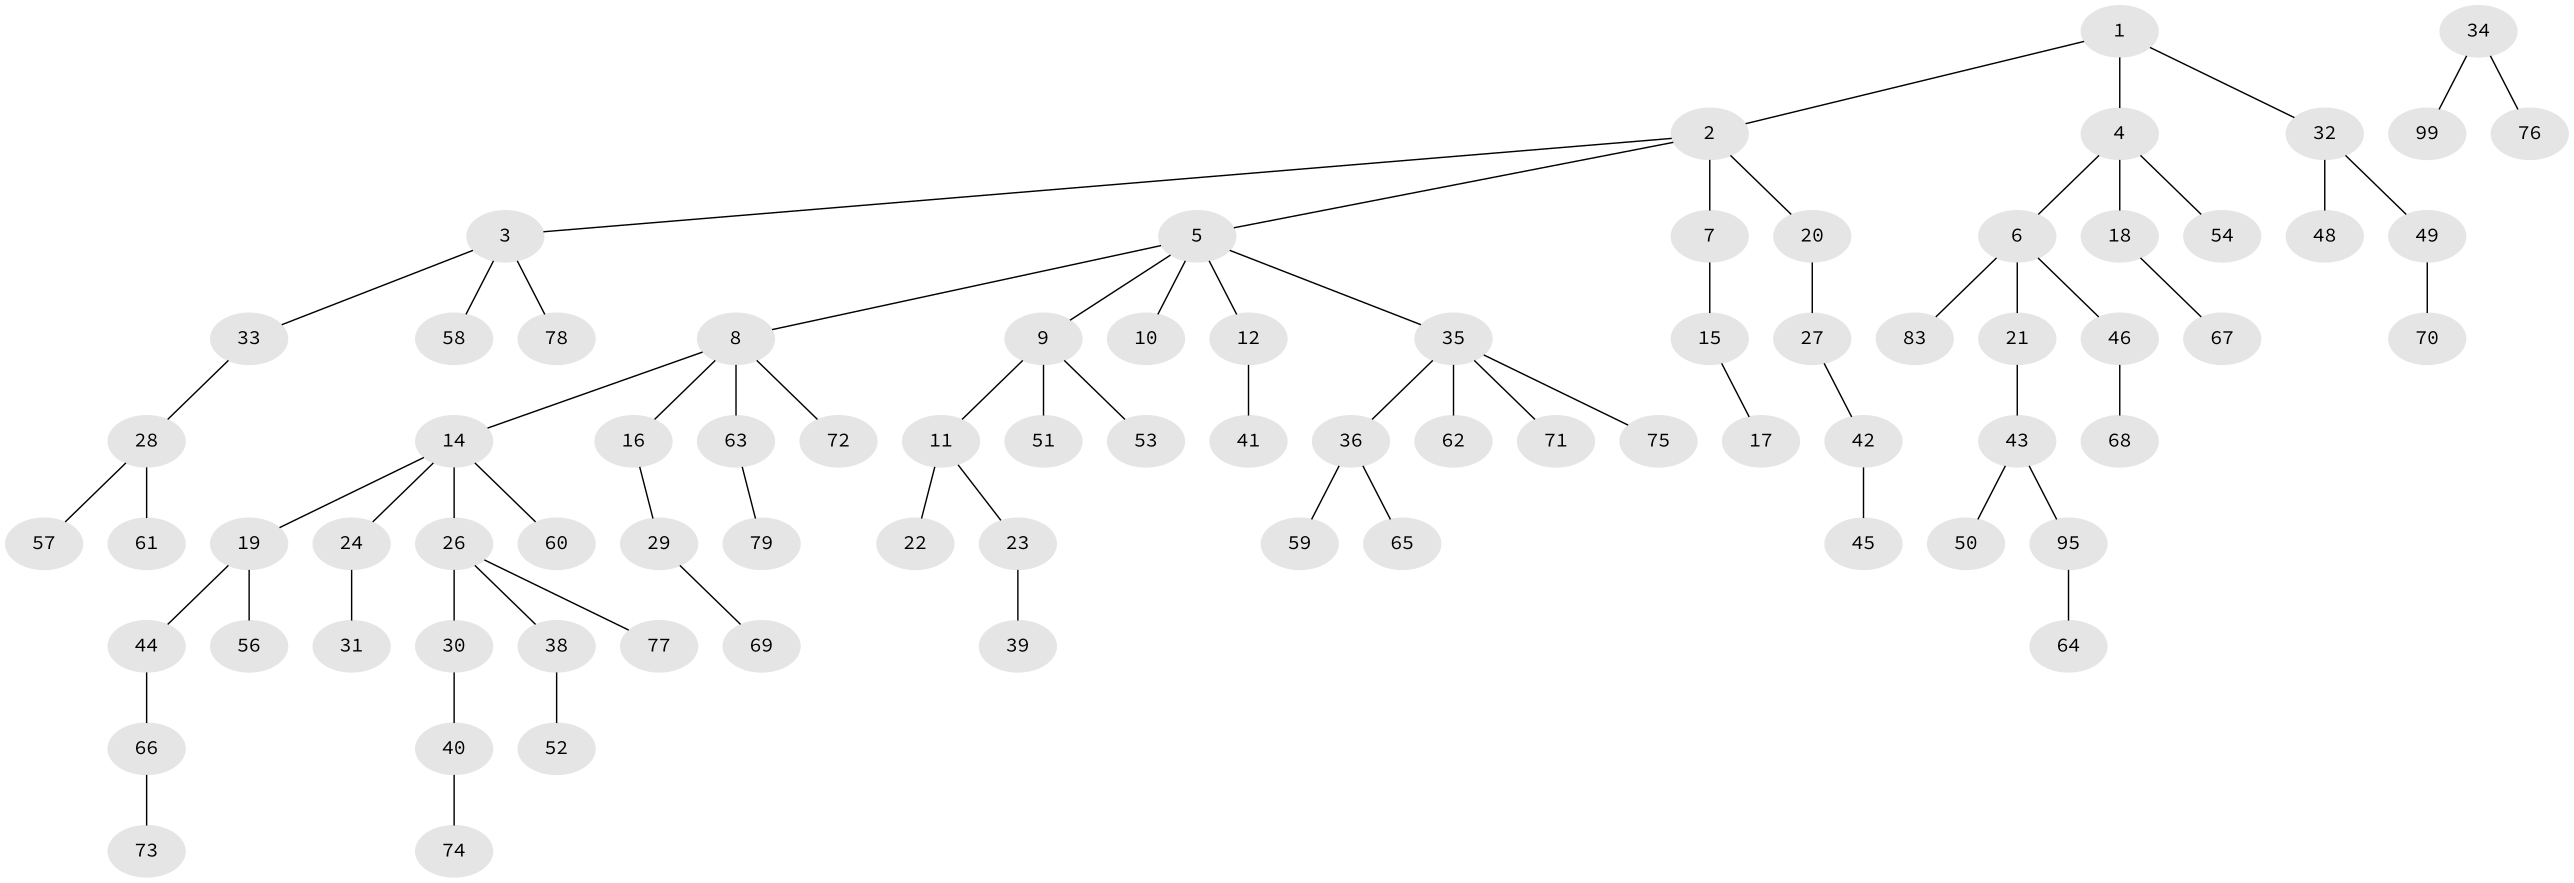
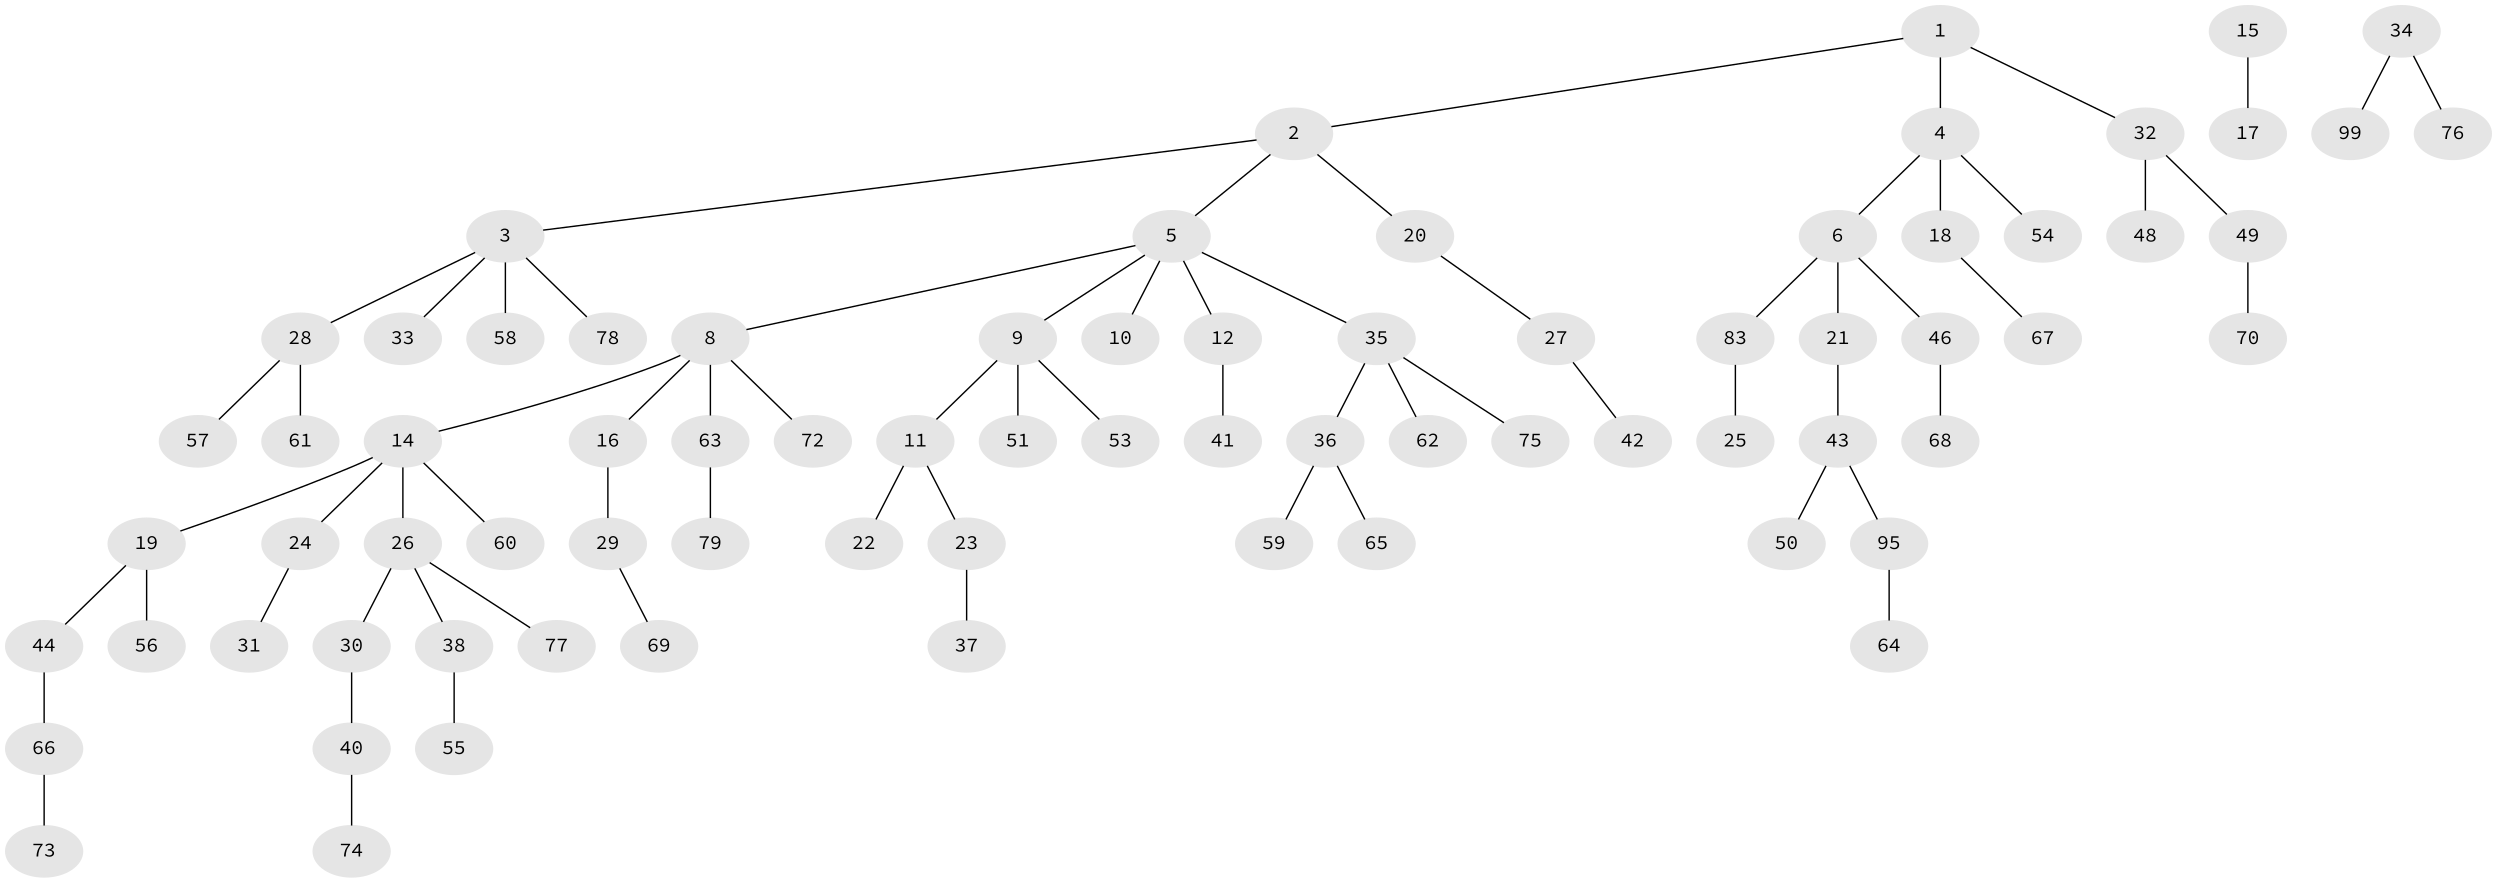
(1710, 236) -> none
(198, 390) -> (403, 288)
(1556, 441) -> none
none -> (1735, 441)
(1864, 544) -> none
(1018, 646) -> (967, 646)
(557, 749) -> (454, 749)
